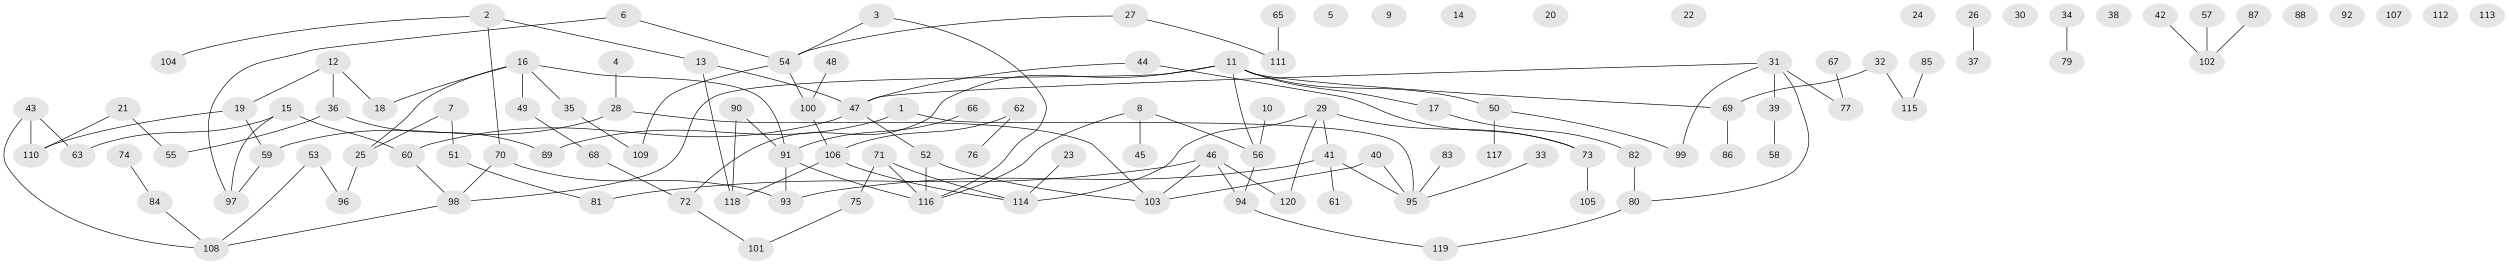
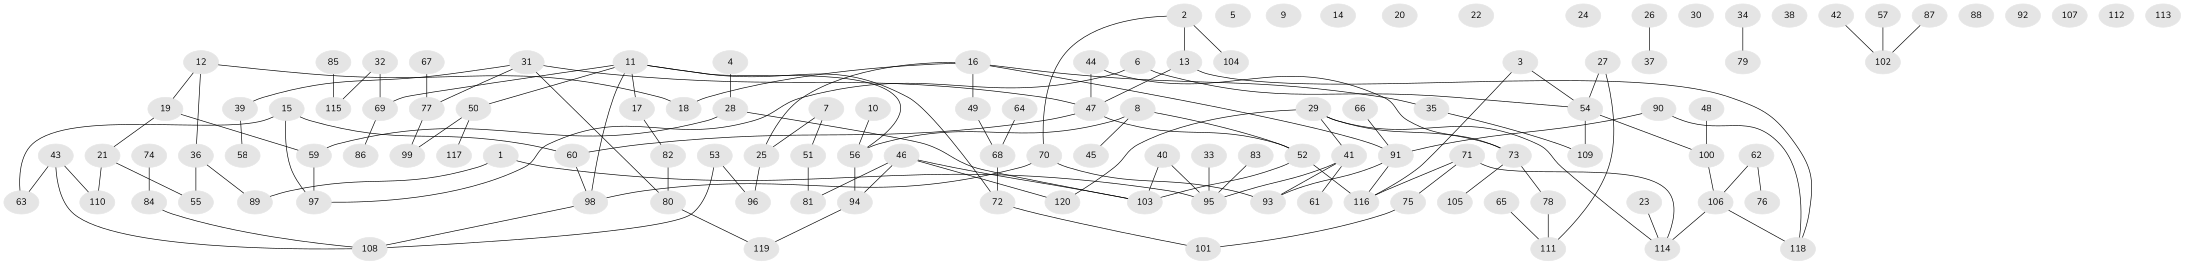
(1708, 94) -> (420, 126)
none -> (1020, 109)
(132, 125) -> (134, 132)
(1032, 155) -> (1223, 127)
none -> (1548, 202)
